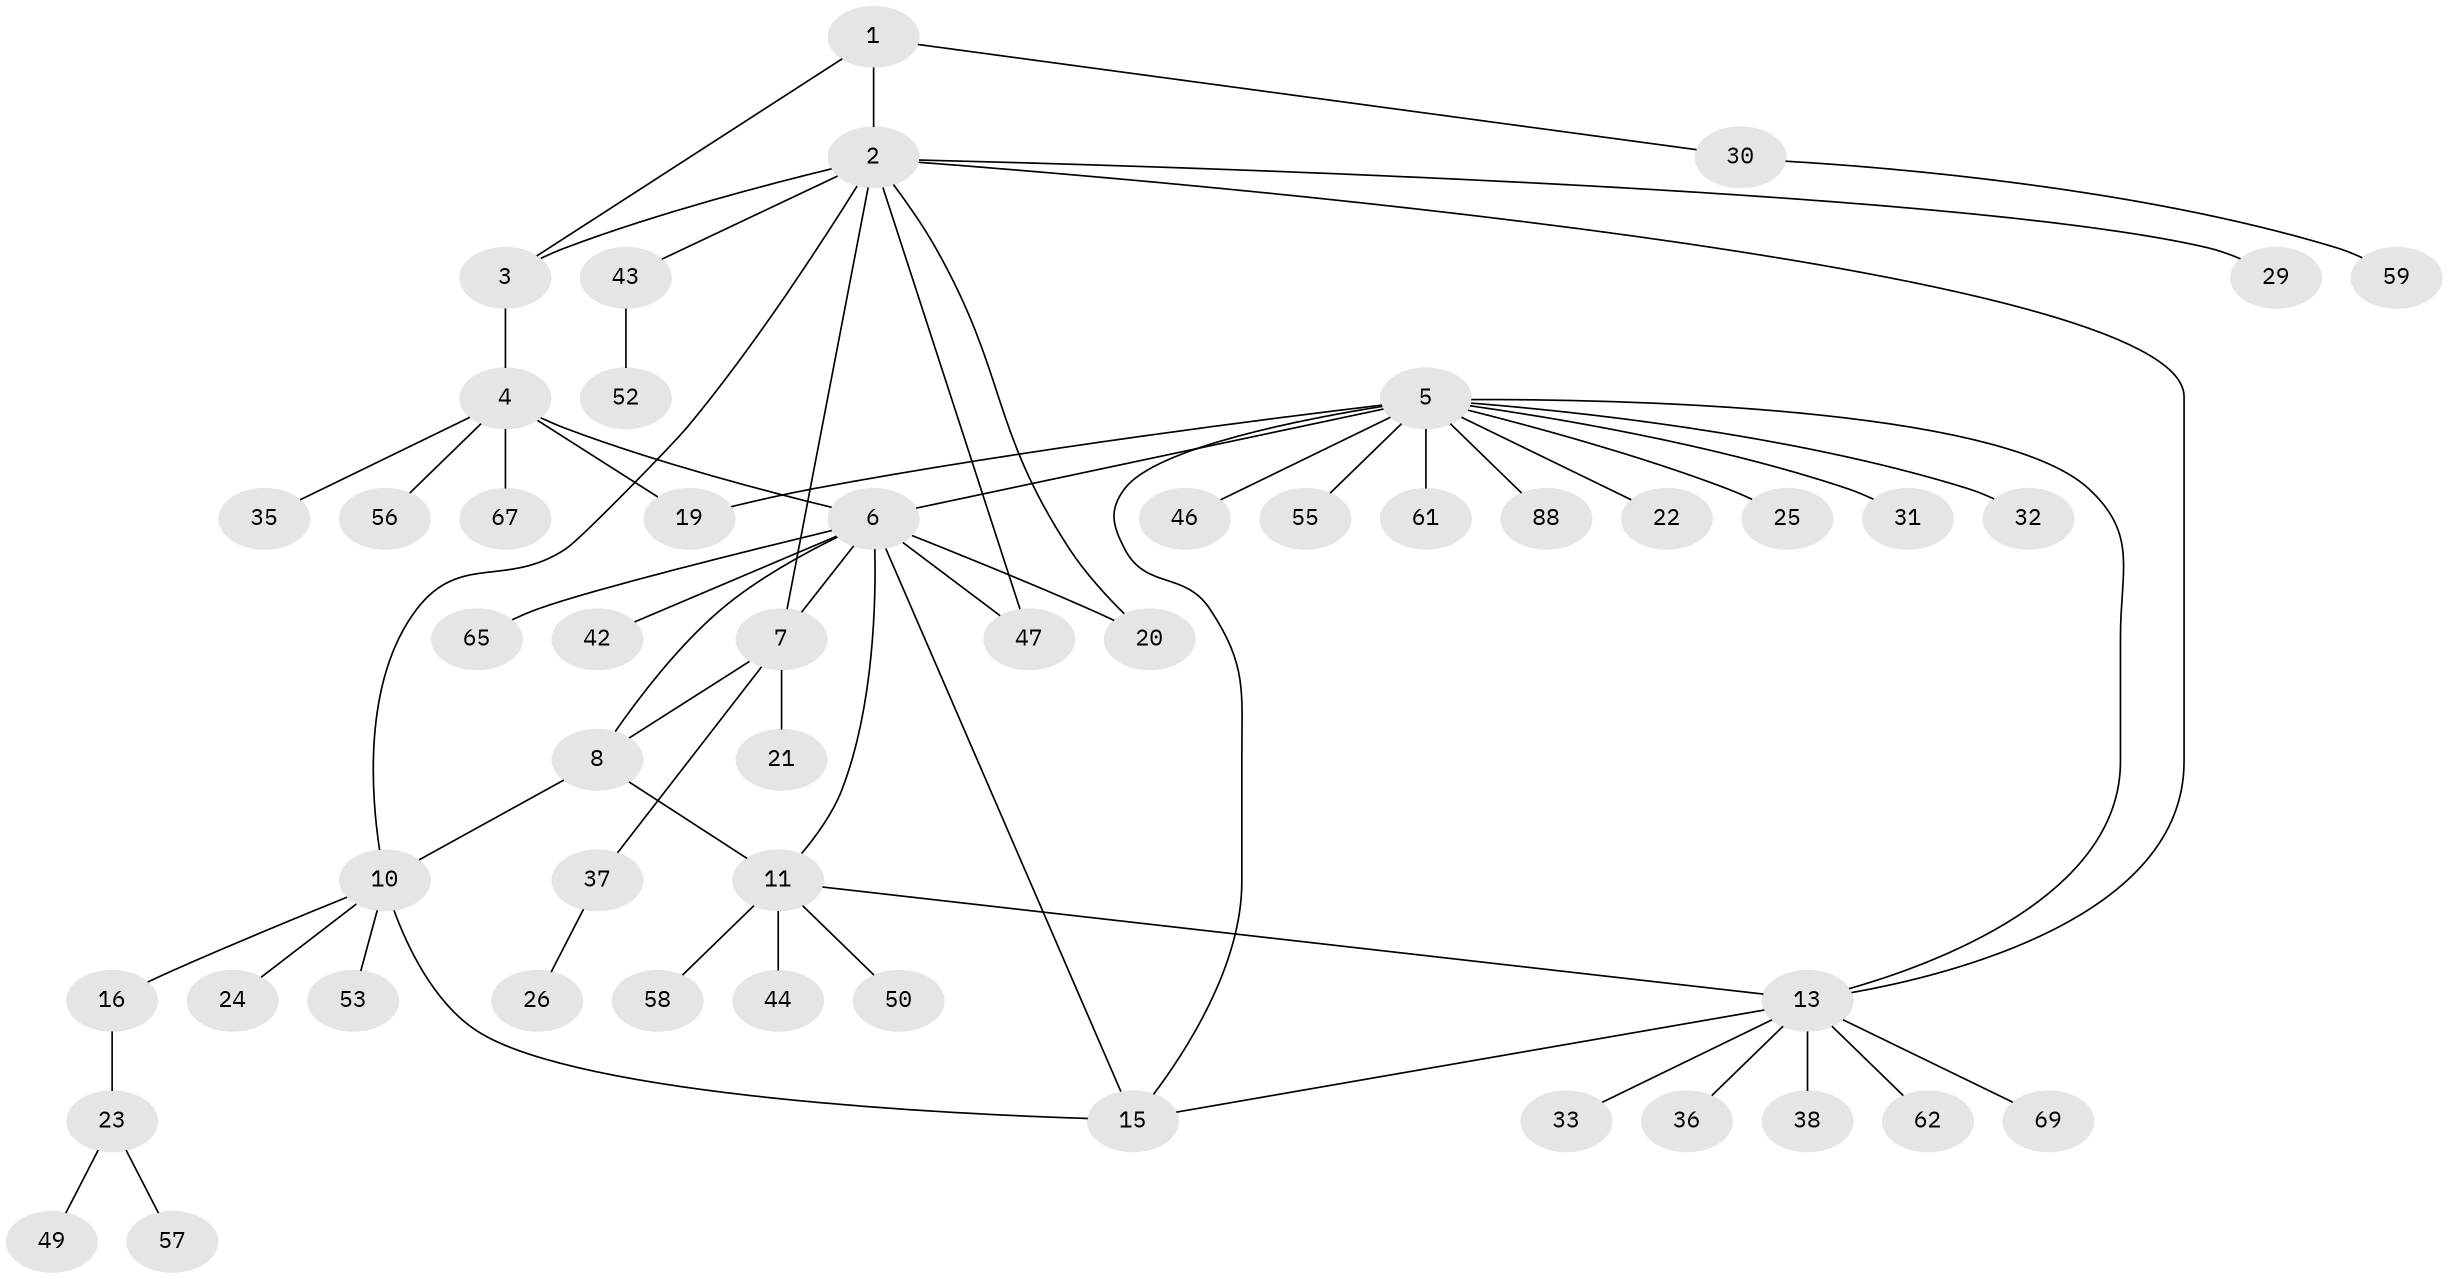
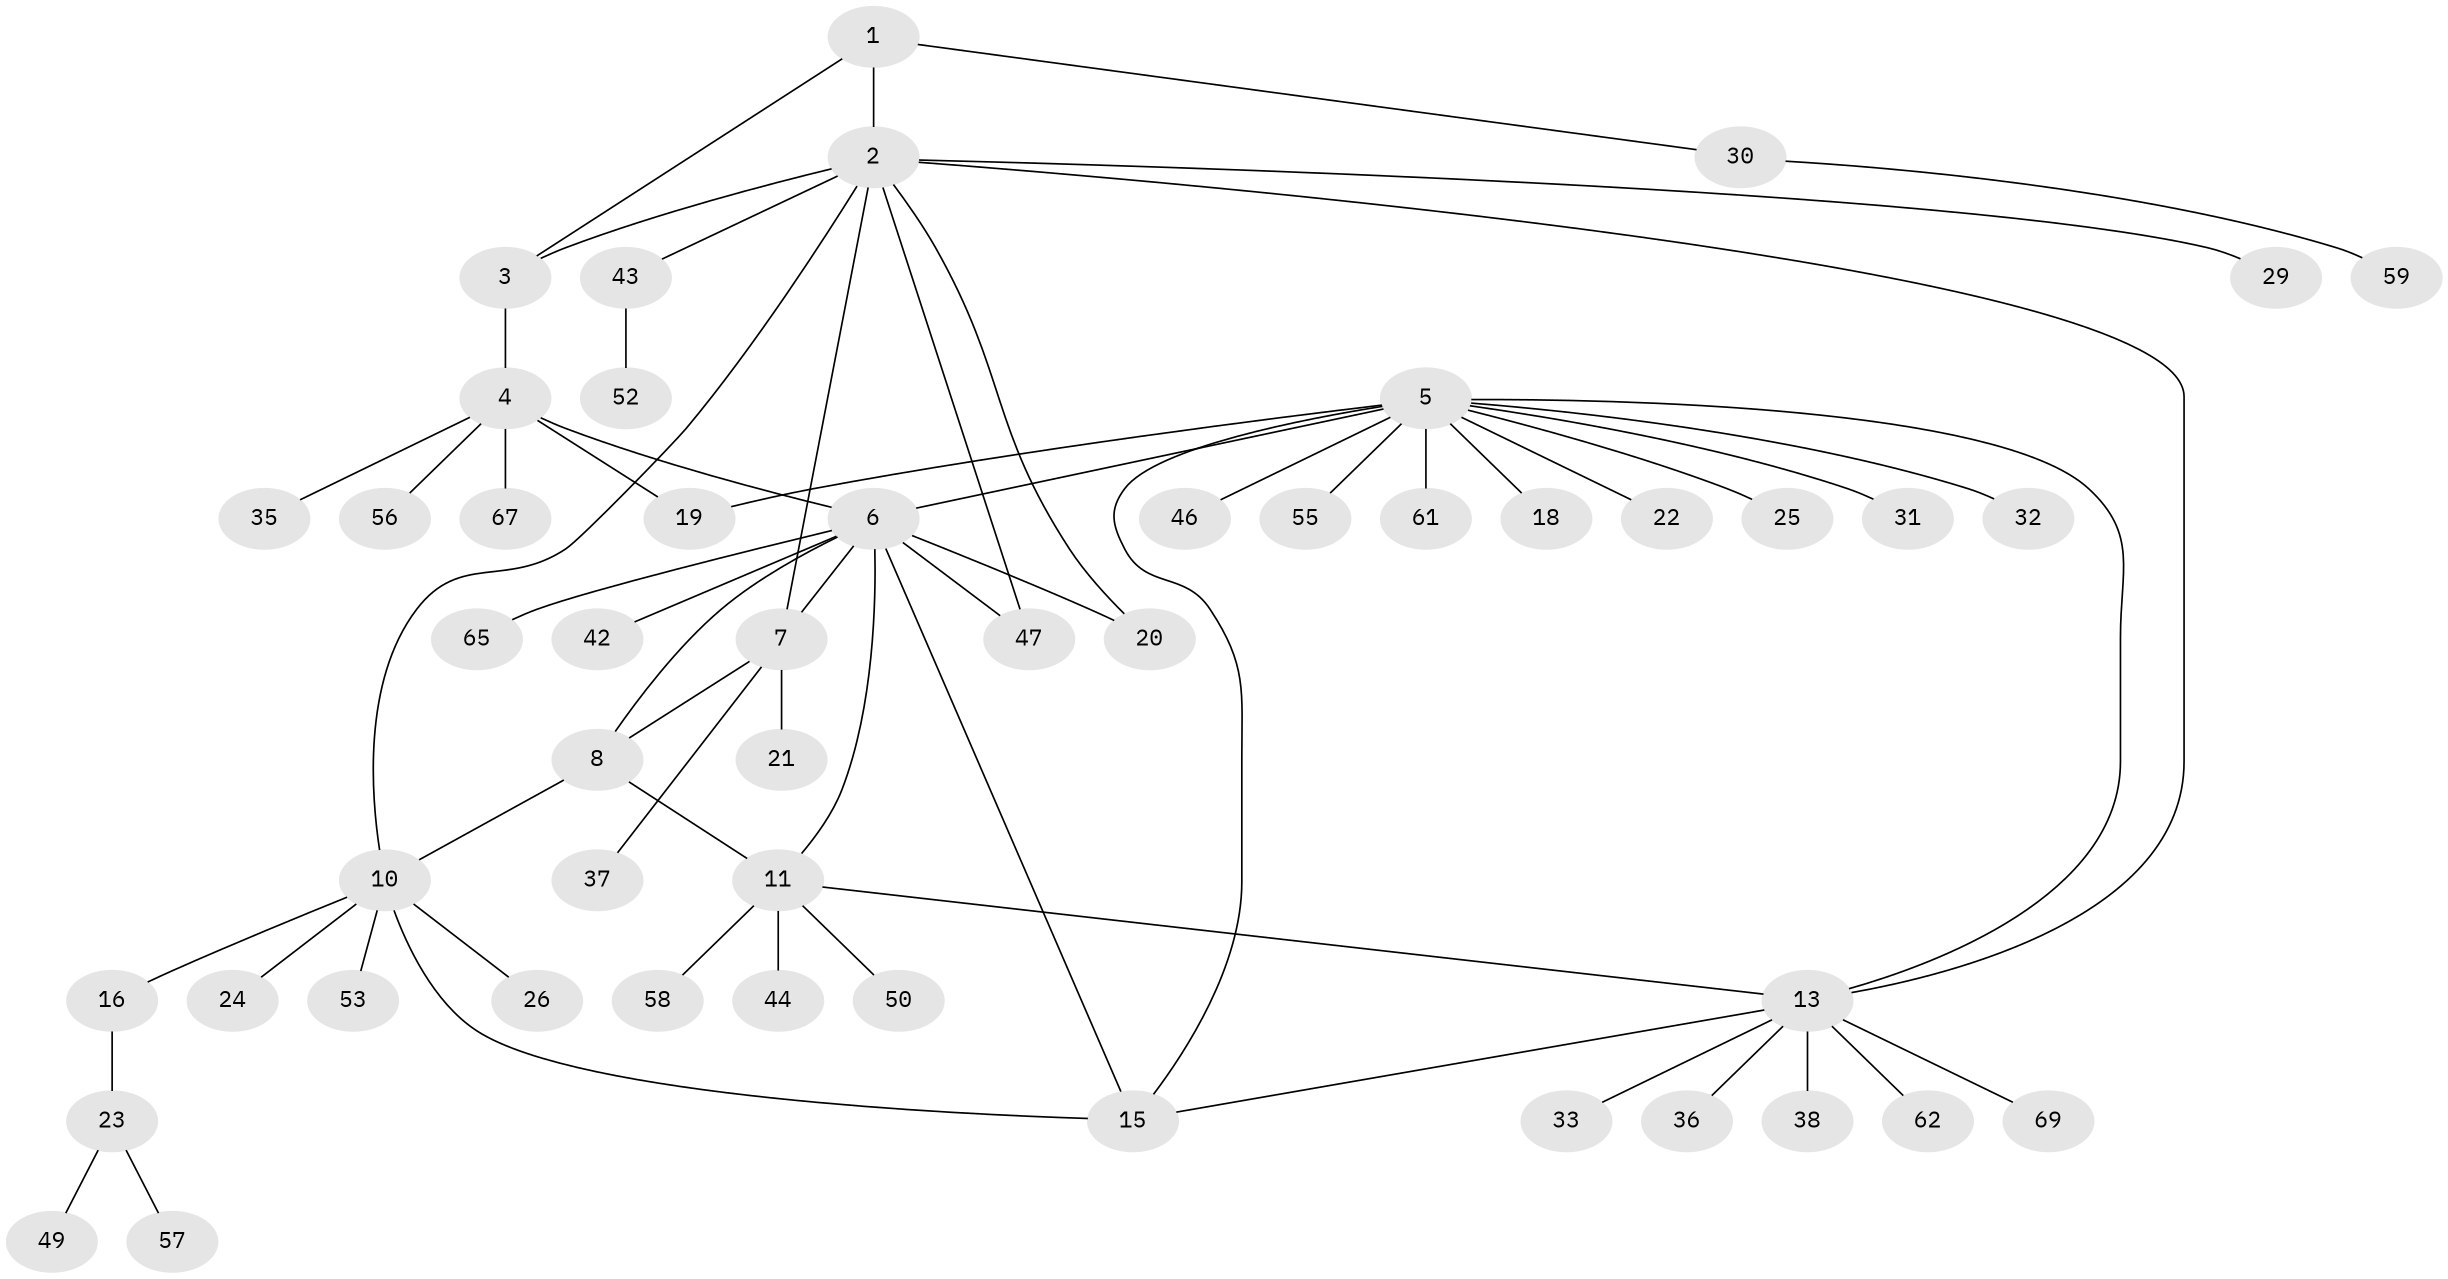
(1546, 519) -> (1546, 519)
(567, 941) -> (461, 941)
